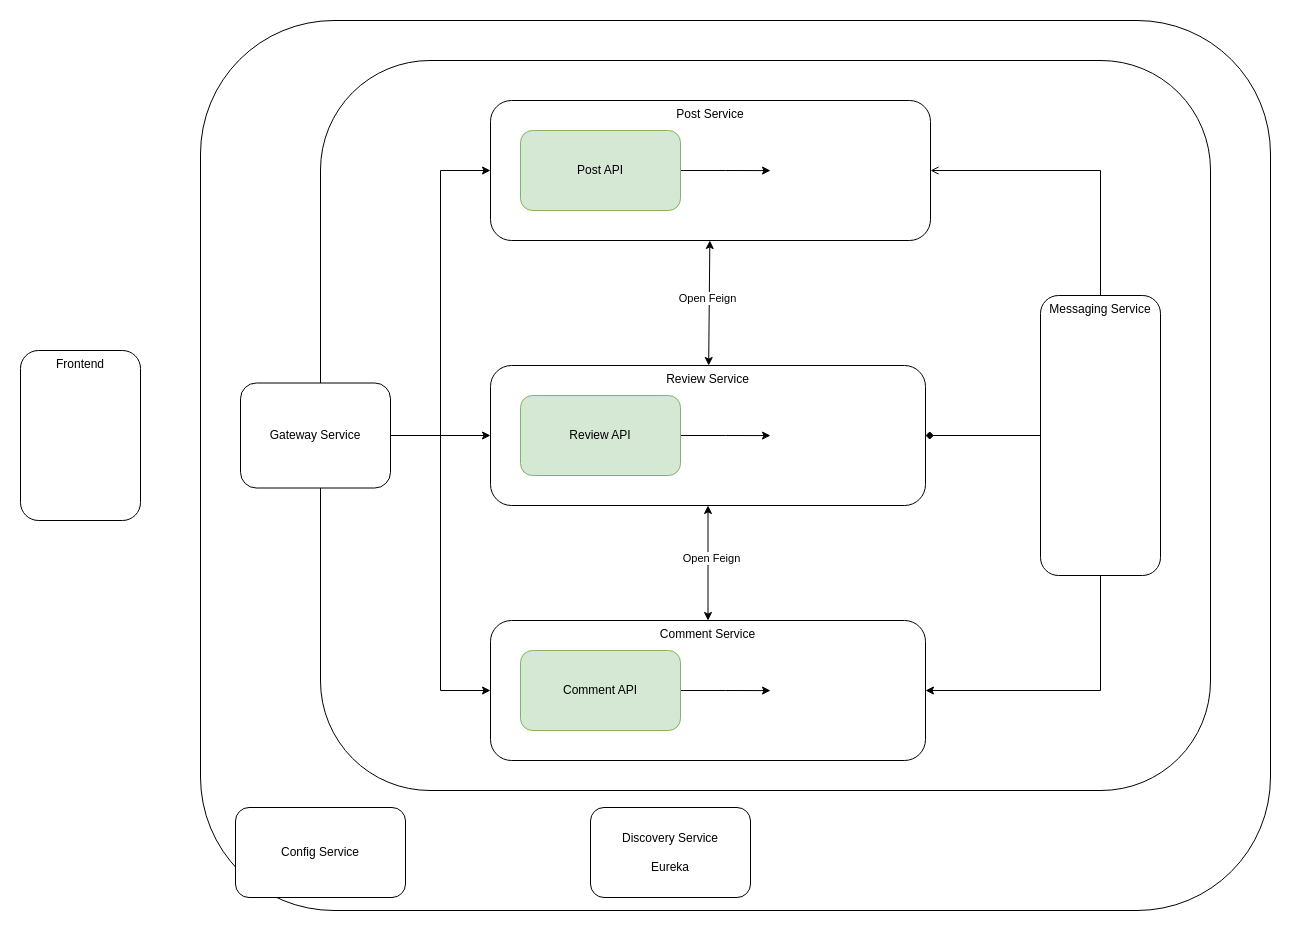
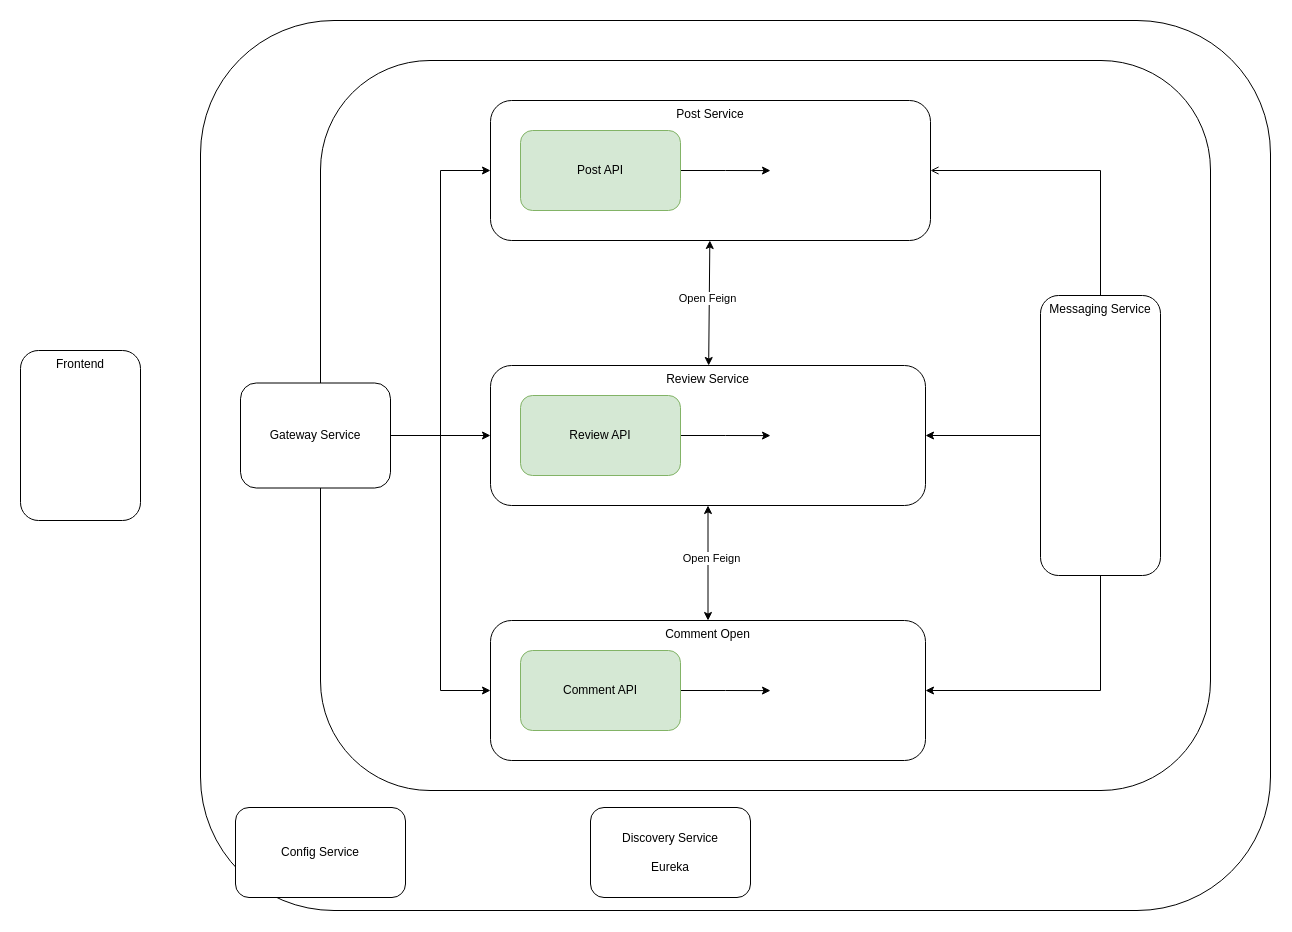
(934, 436) -> (934, 436)
(708, 635) -> (708, 635)
